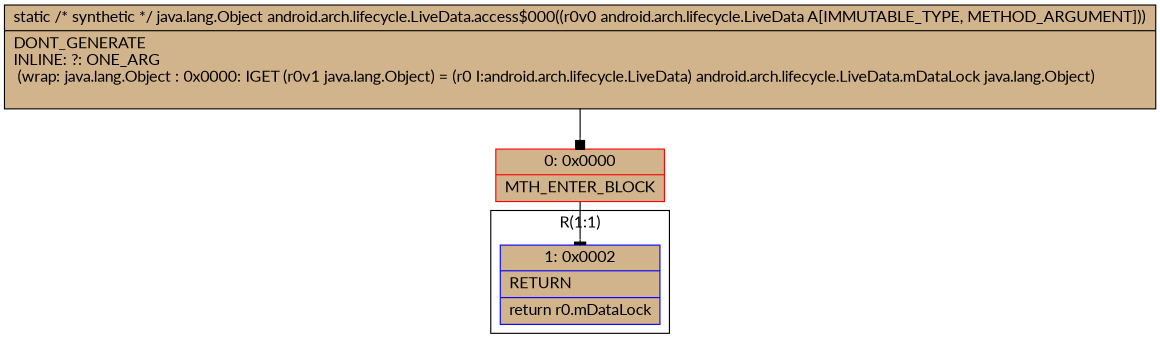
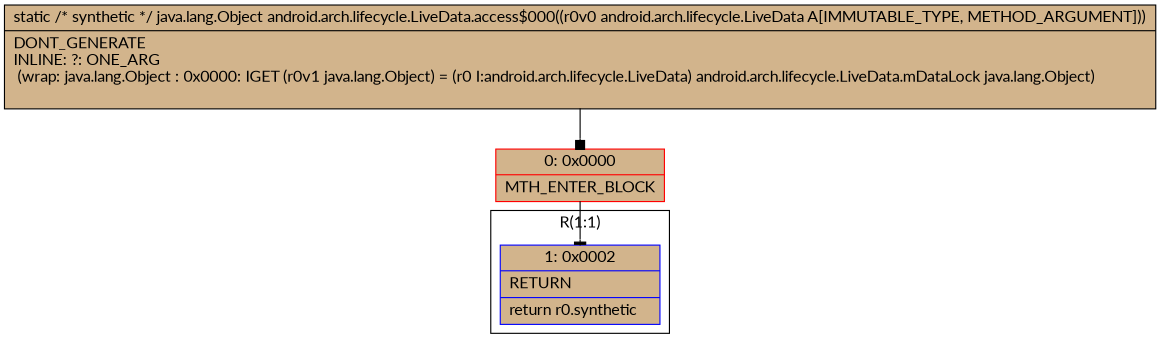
(580, 310) -> (573, 310)
